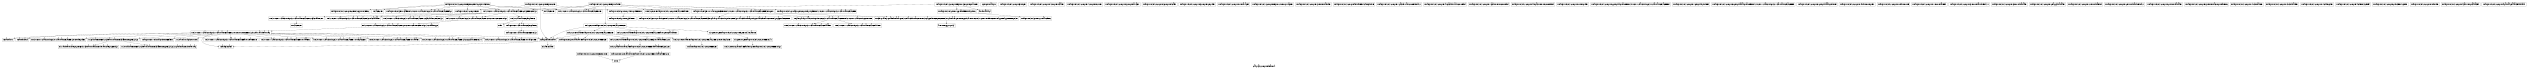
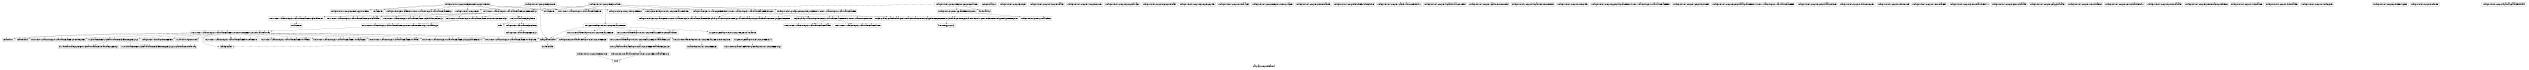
(2353, 4) -> none
(2461, 4) -> none
(622, 19) -> none
